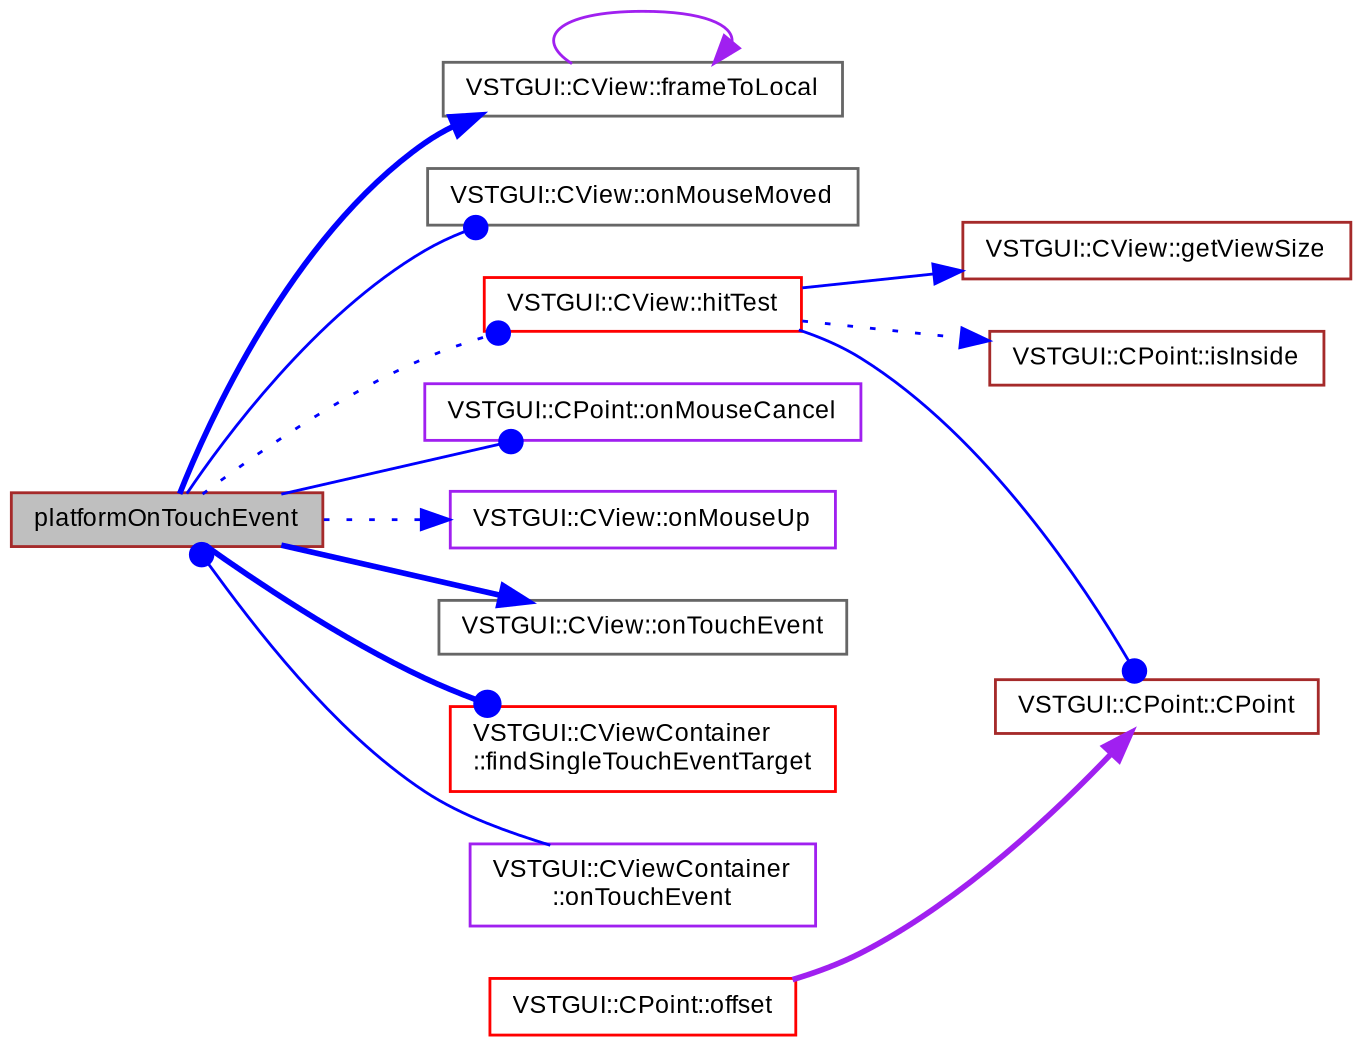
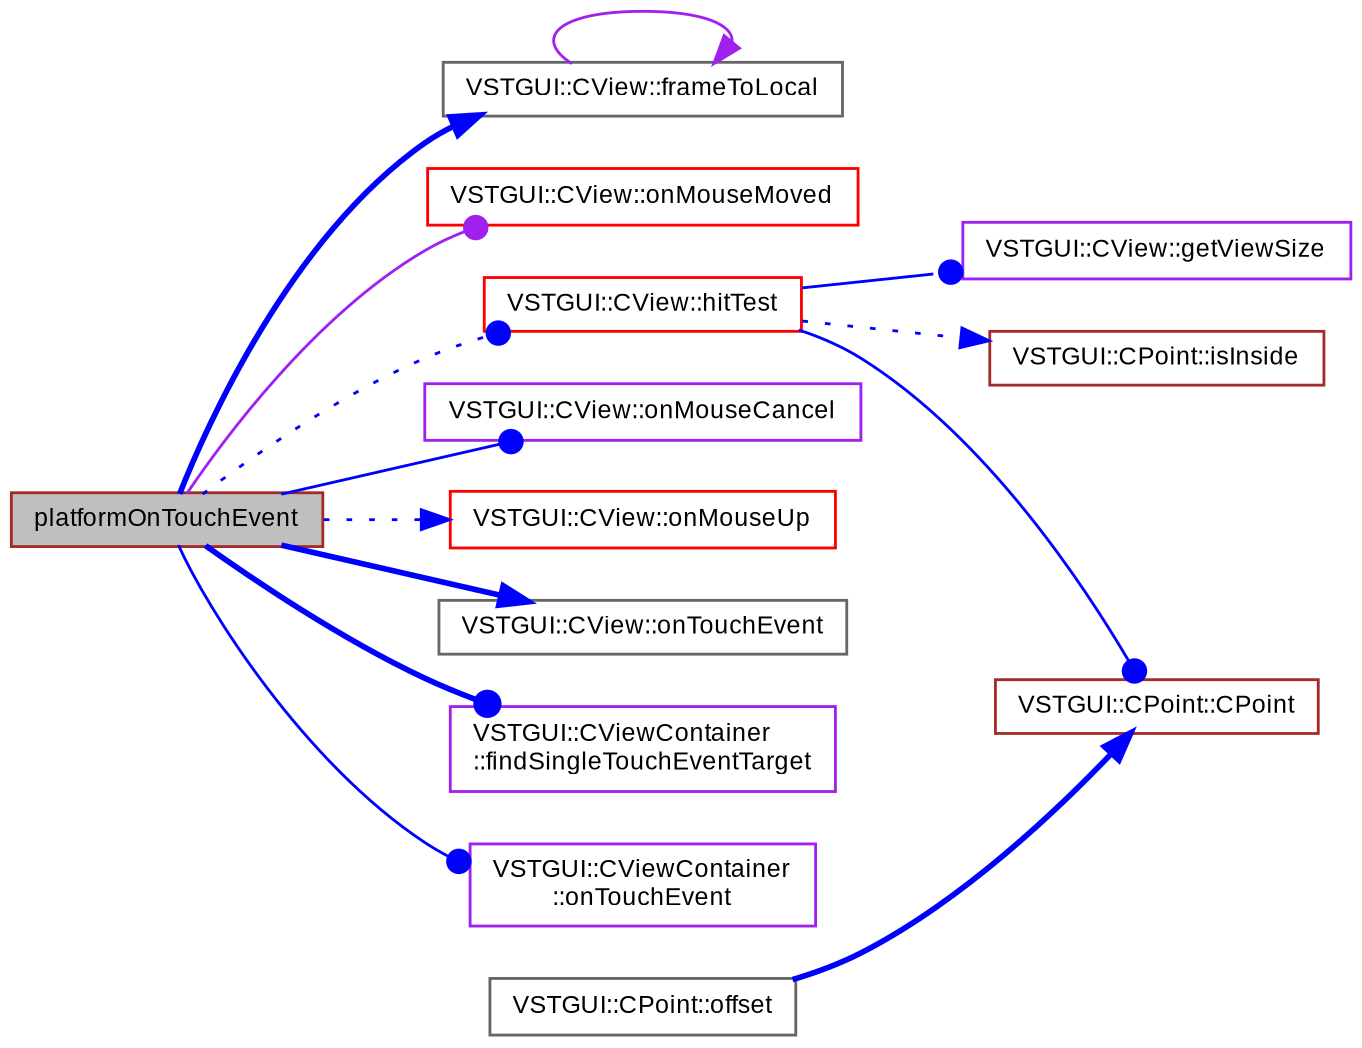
(643, 197) -> (643, 197)
(1157, 251) -> (1157, 251)
(868, 281) -> (868, 281)
(309, 344) -> (309, 344)
(643, 412) -> (643, 412)
(643, 520) -> (643, 520)
(355, 736) -> (292, 719)
(643, 749) -> (643, 749)
(965, 886) -> (965, 886)
(643, 1007) -> (643, 1007)
